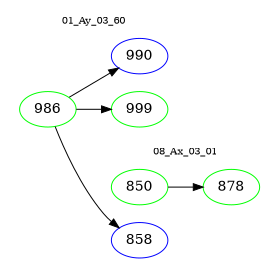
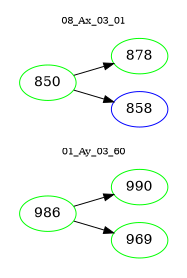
(140, 56) -> (140, 187)
(140, 109) -> (140, 240)
(79, 177) -> (89, 95)
